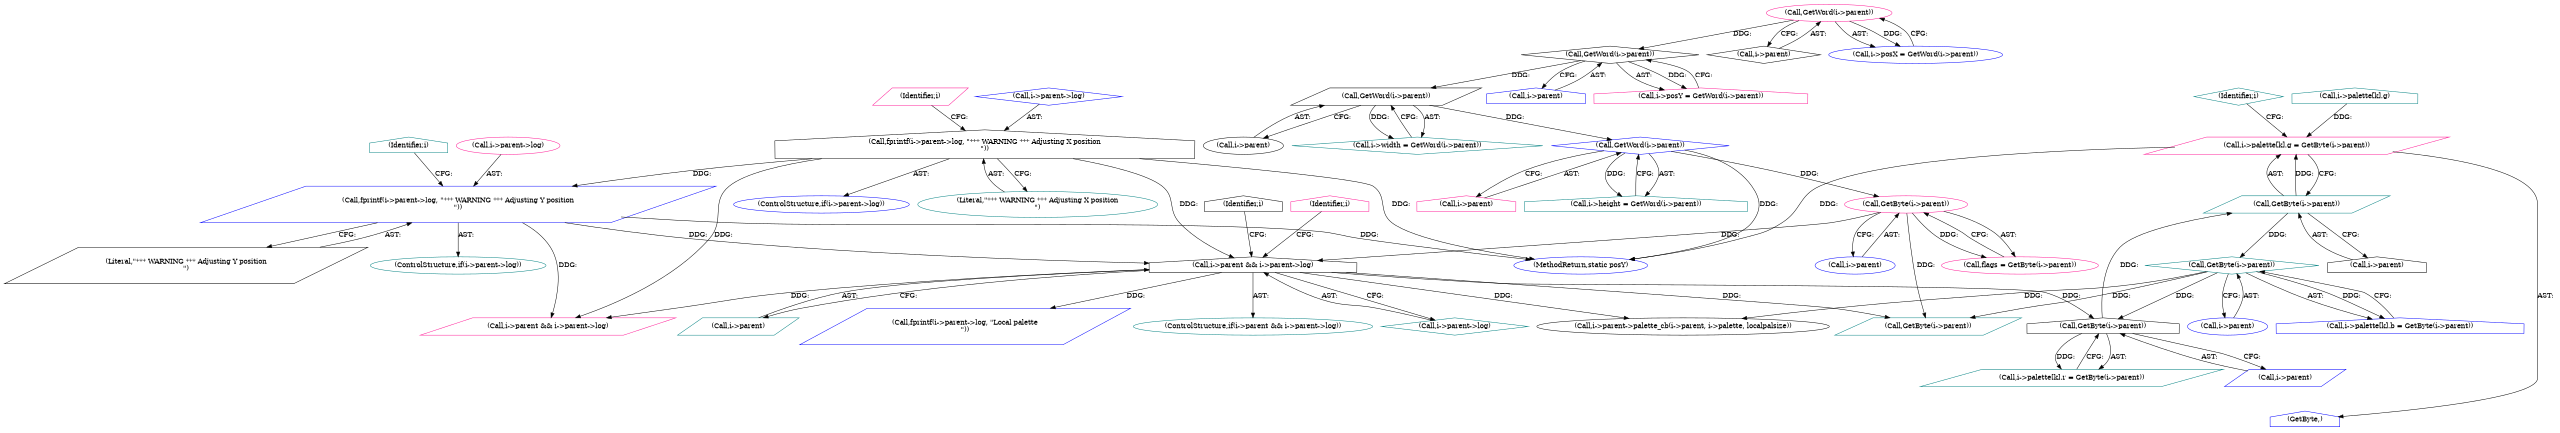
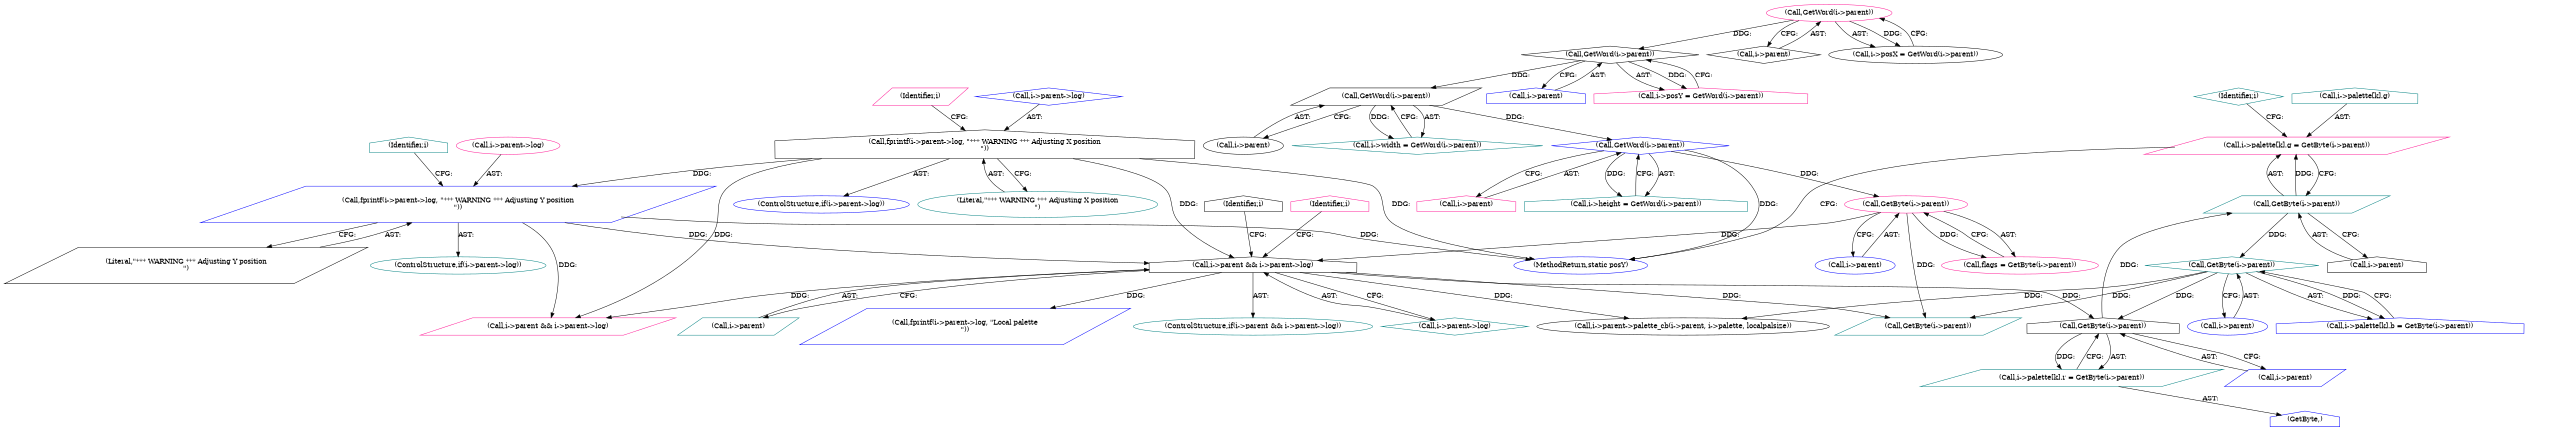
(1916, 55) -> (1916, 55)
(2344, 117) -> (2344, 117)
(1830, 204) -> (1830, 204)
(2538, 311) -> (2198, 400)
